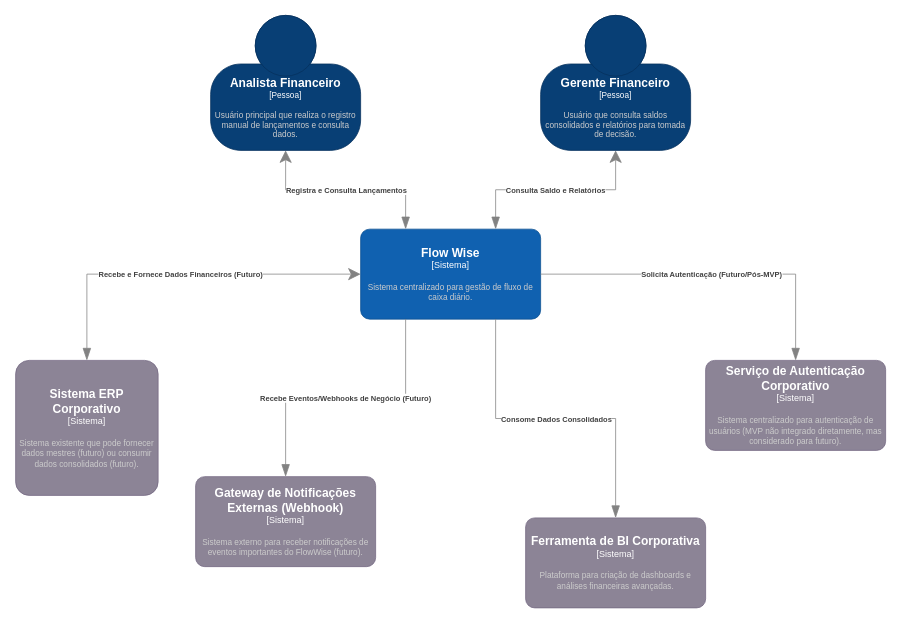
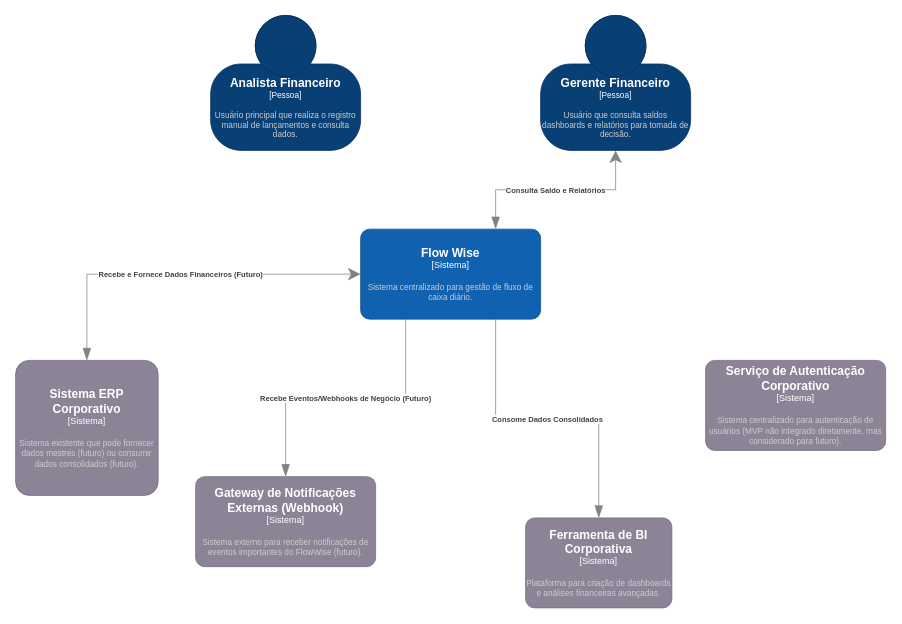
(615, 108) -> (615, 108)
(345, 190) -> none
(711, 274) -> none
(615, 563) -> (599, 563)
